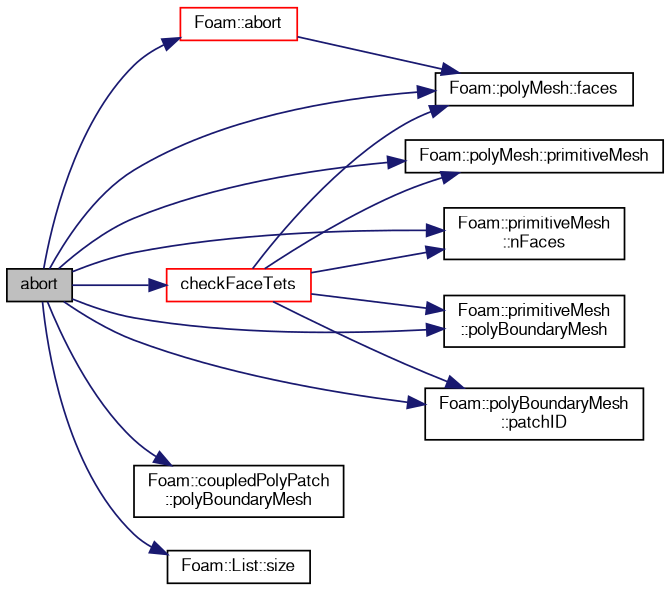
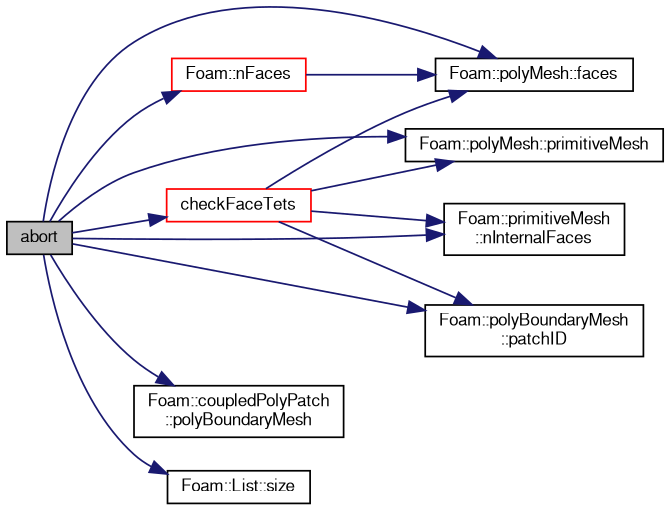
(239, 24) -> (239, 75)
(534, 234) -> none
(534, 321) -> (534, 229)
